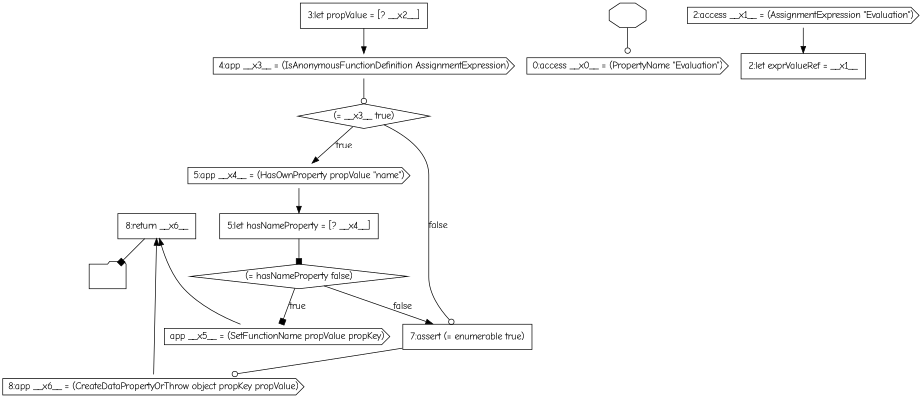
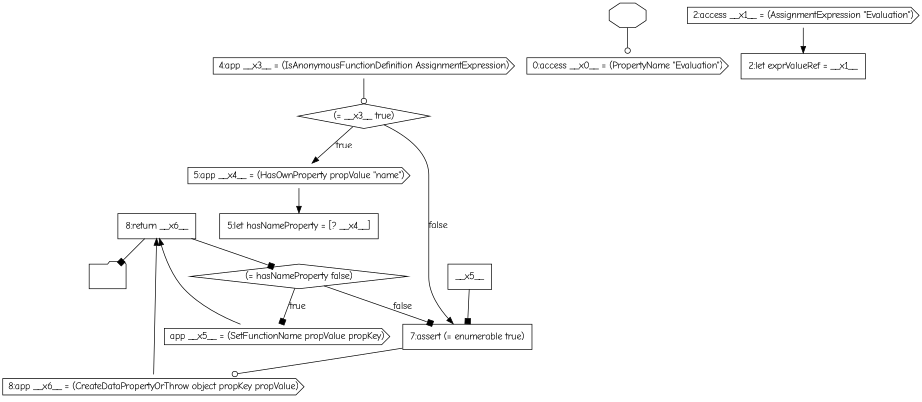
(364, 15) -> none
(429, 215) -> (429, 215)
(299, 248) -> (229, 252)
none -> (470, 276)
(375, 304) -> (375, 304)
